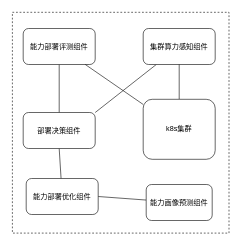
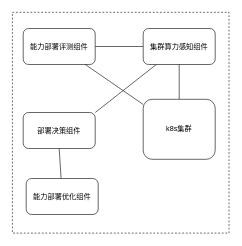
(59, 89) -> (119, 47)
(122, 198) -> none
(179, 203) -> none
